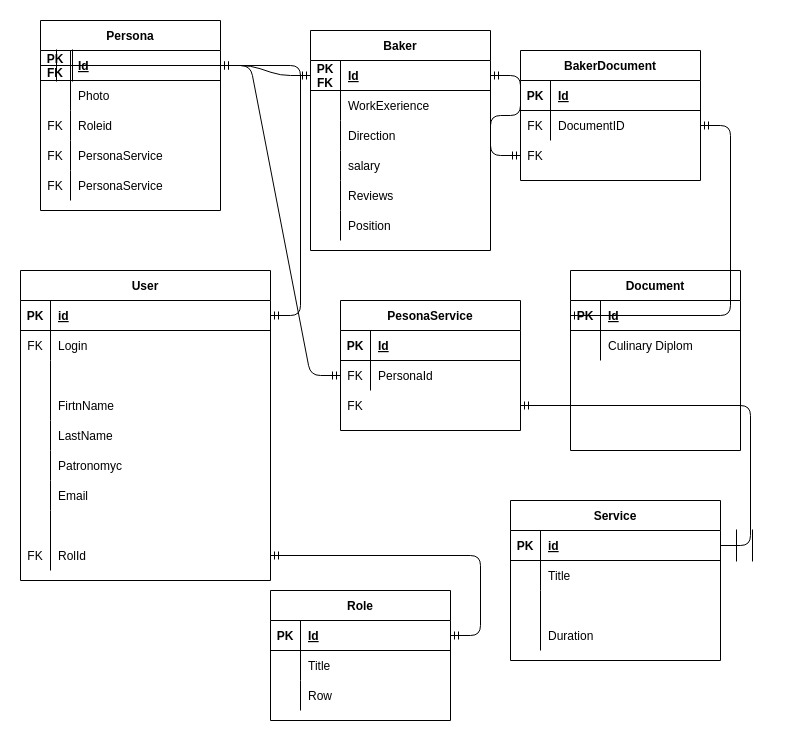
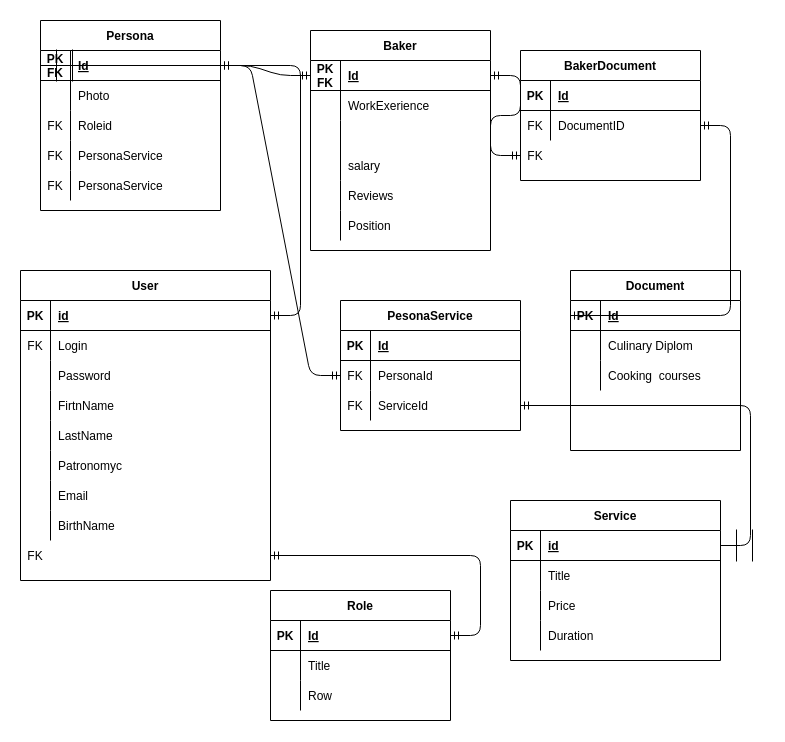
(416, 136) -> none
none -> (161, 376)
none -> (671, 376)
none -> (446, 406)
none -> (161, 526)
(161, 556) -> none
none -> (631, 606)
